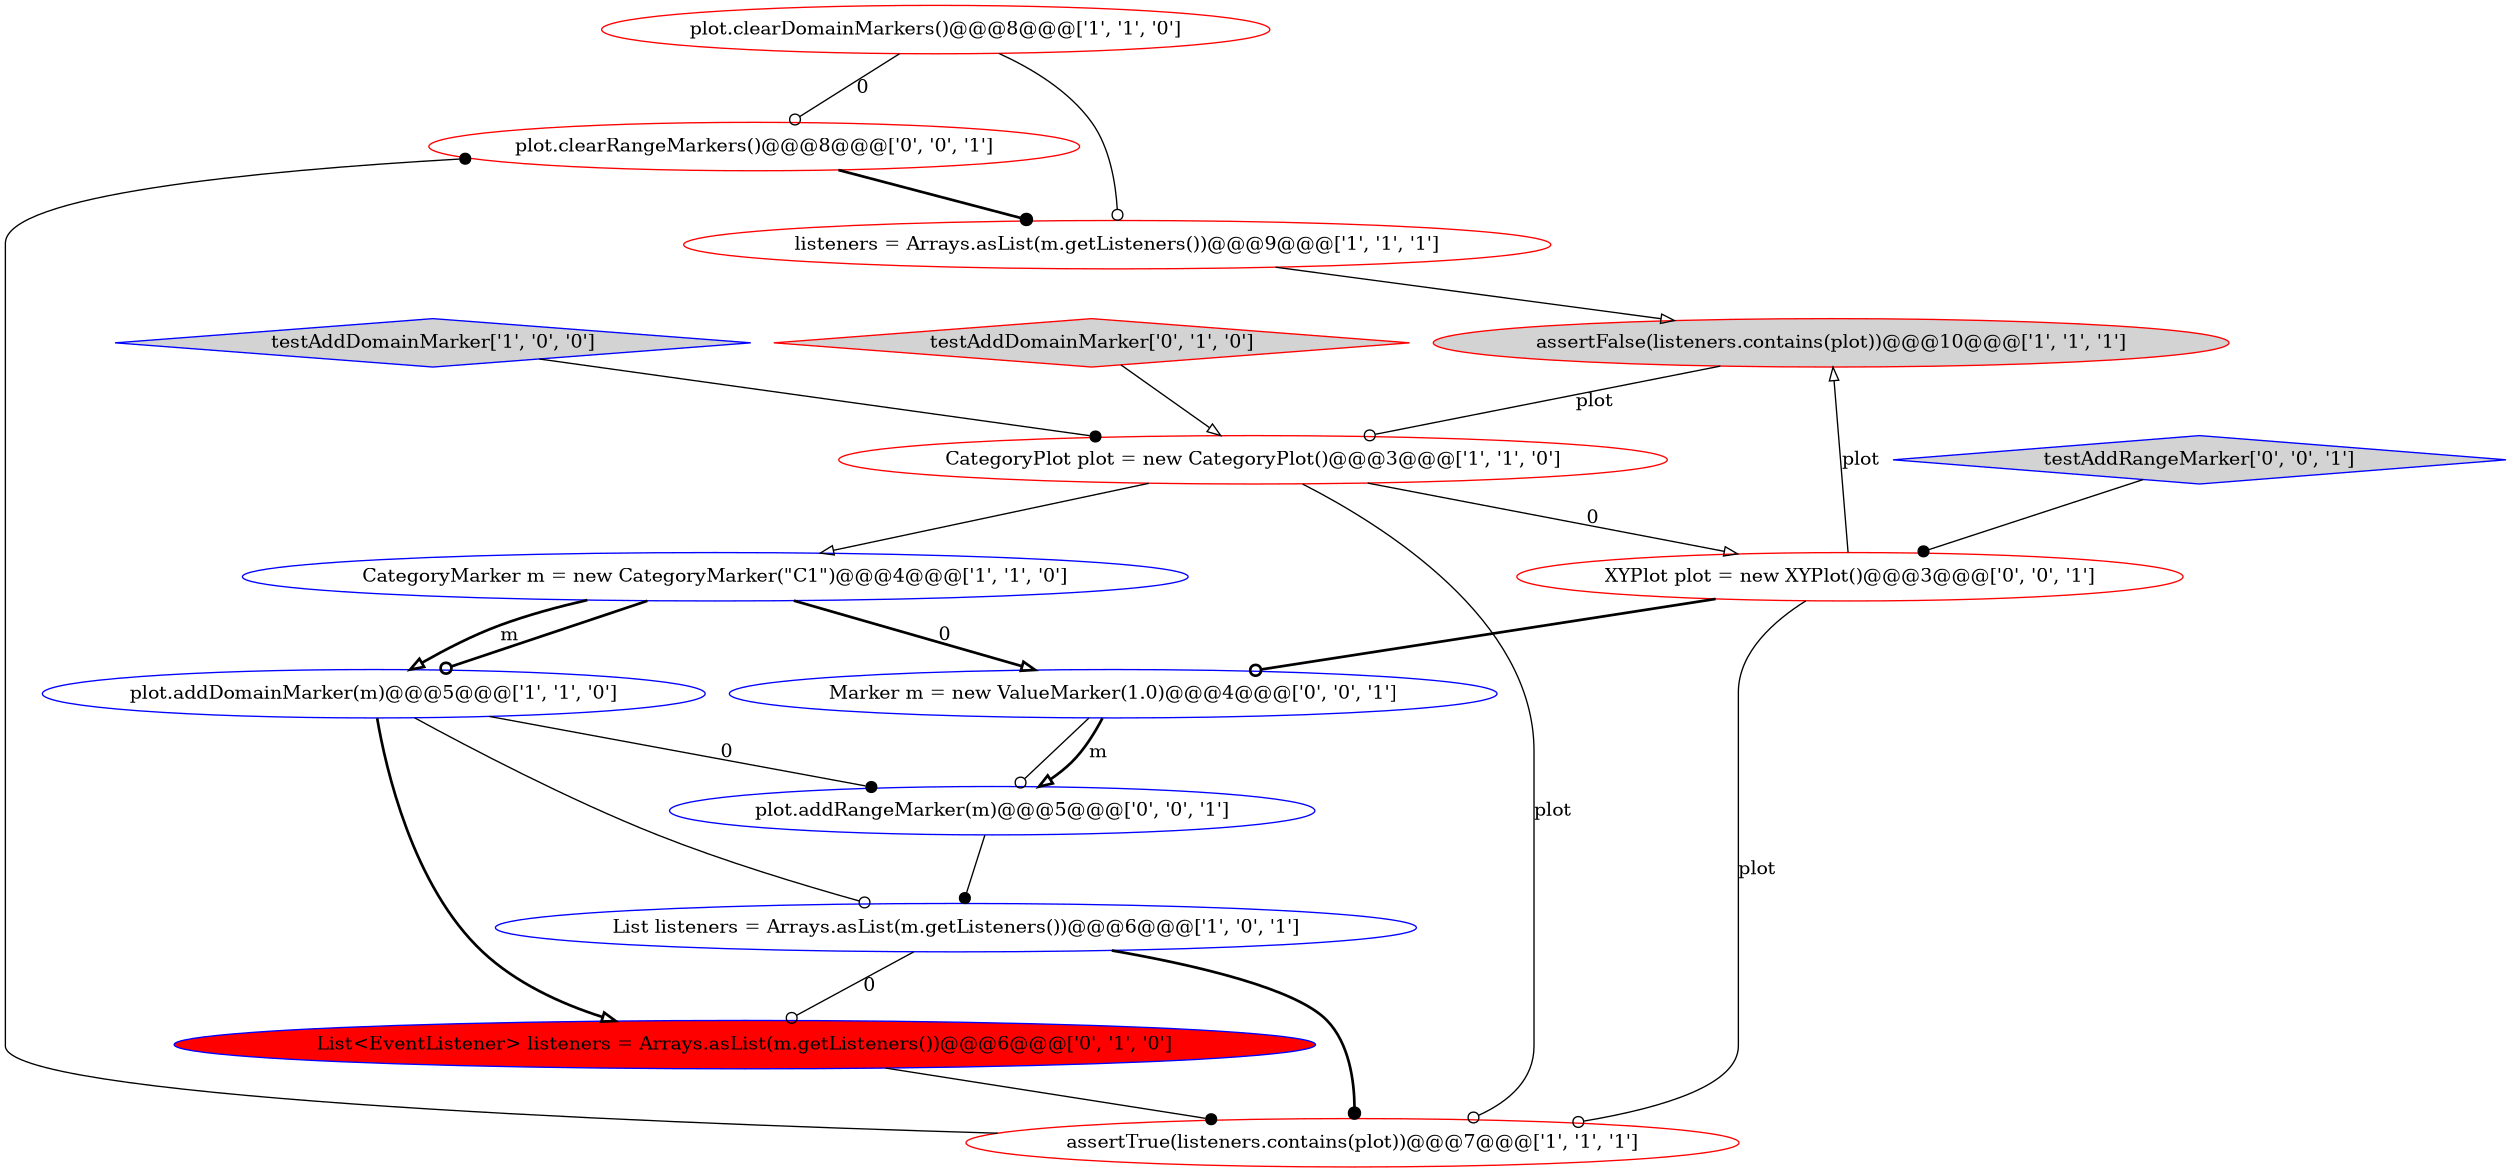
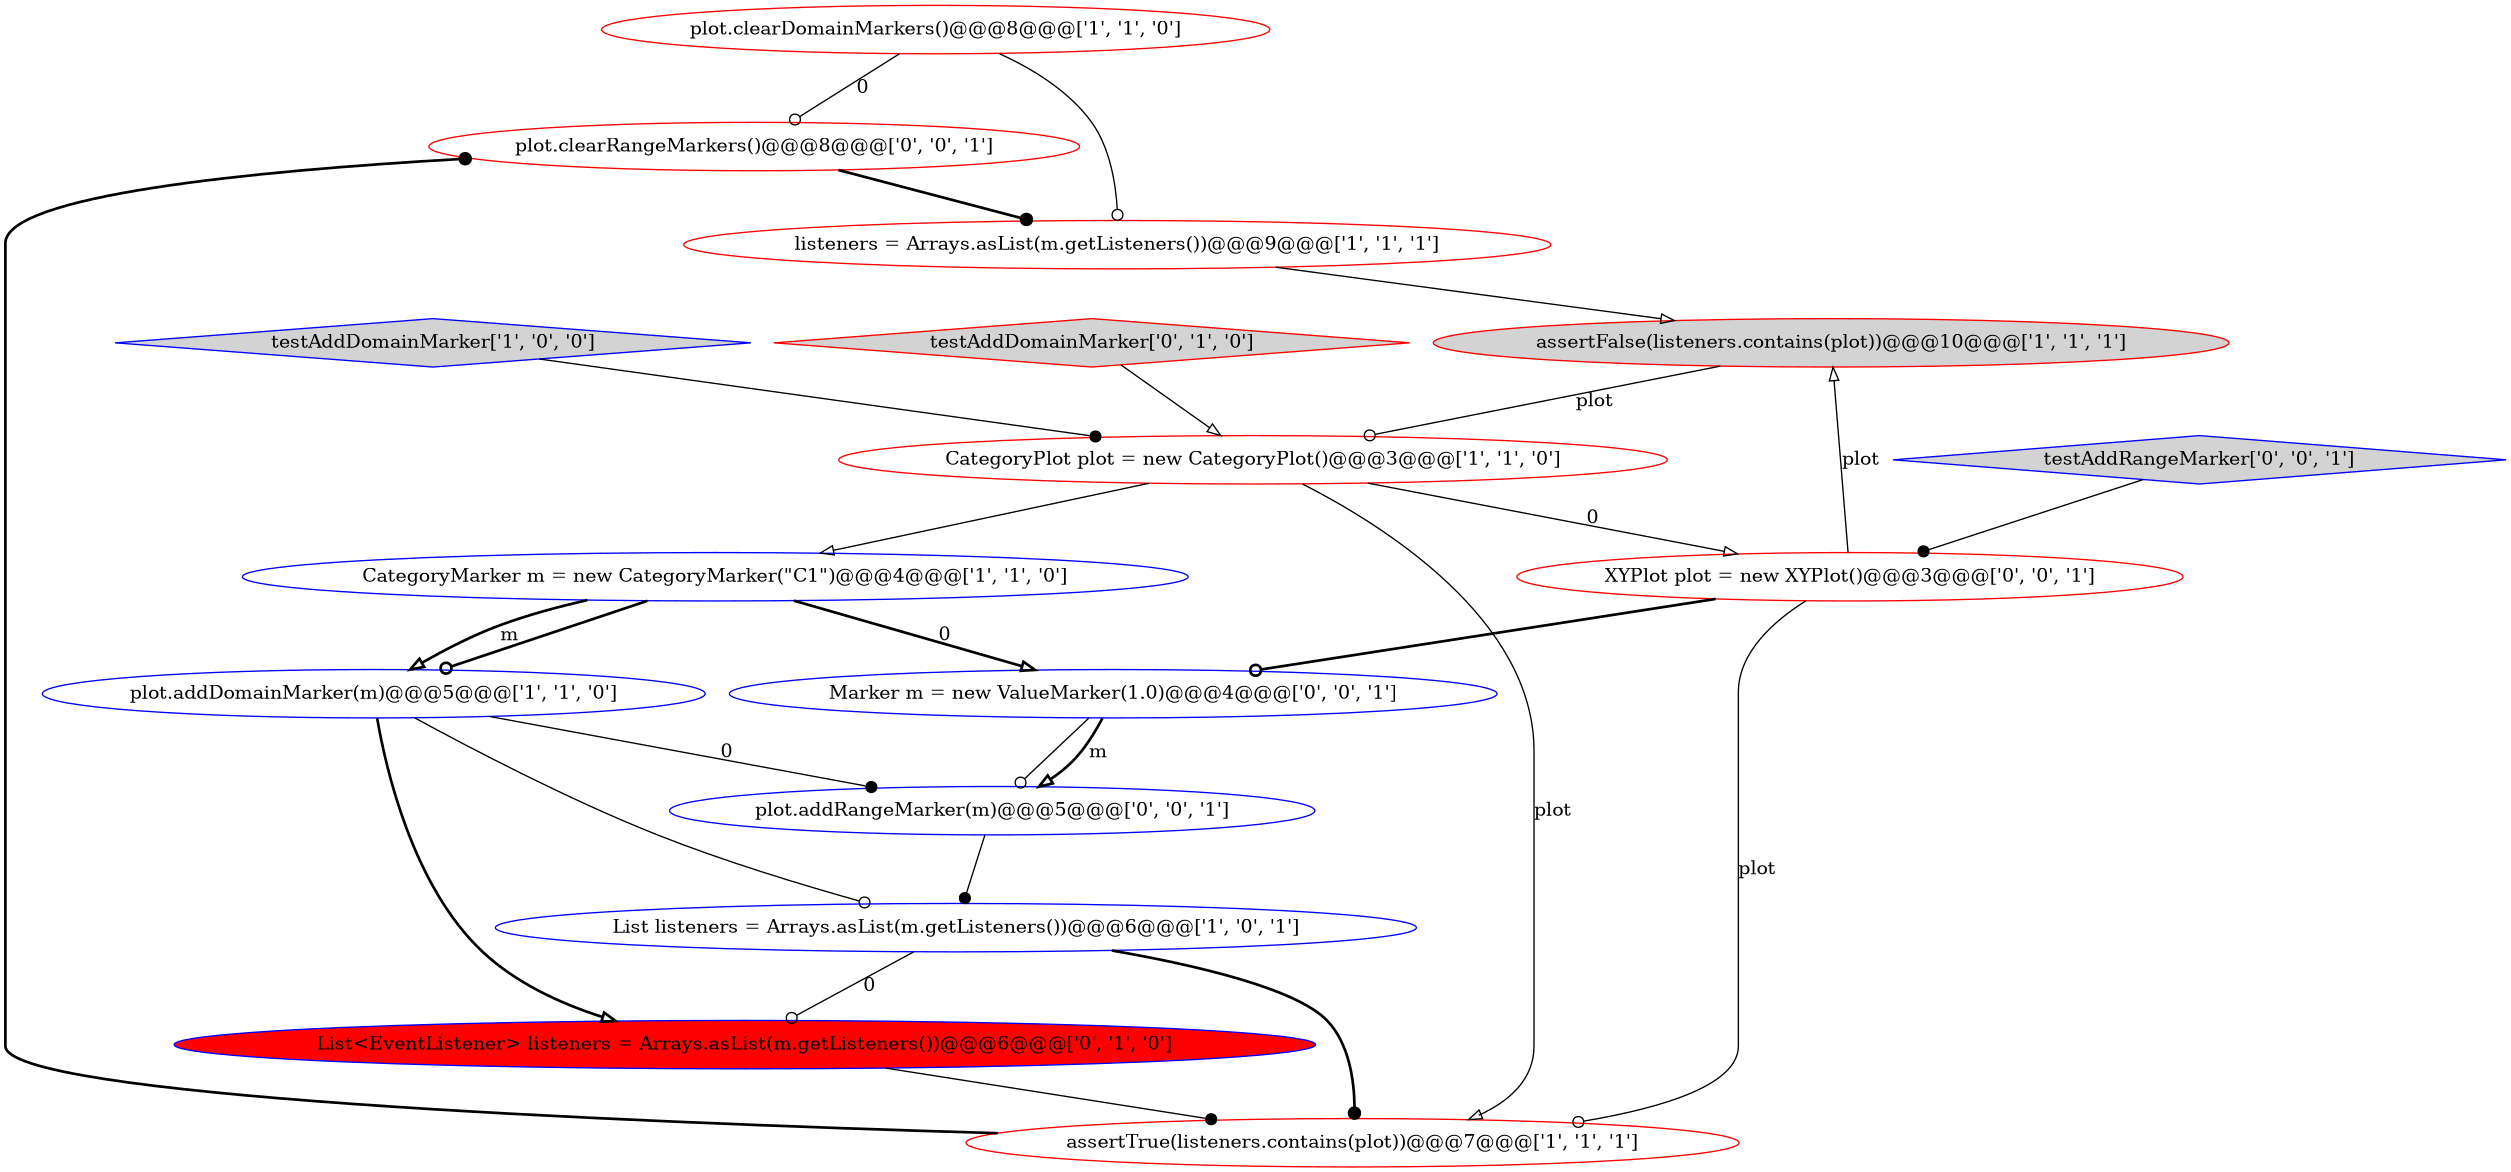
(1534, 760) -> (1534, 760)
(5, 910) -> (5, 910)
